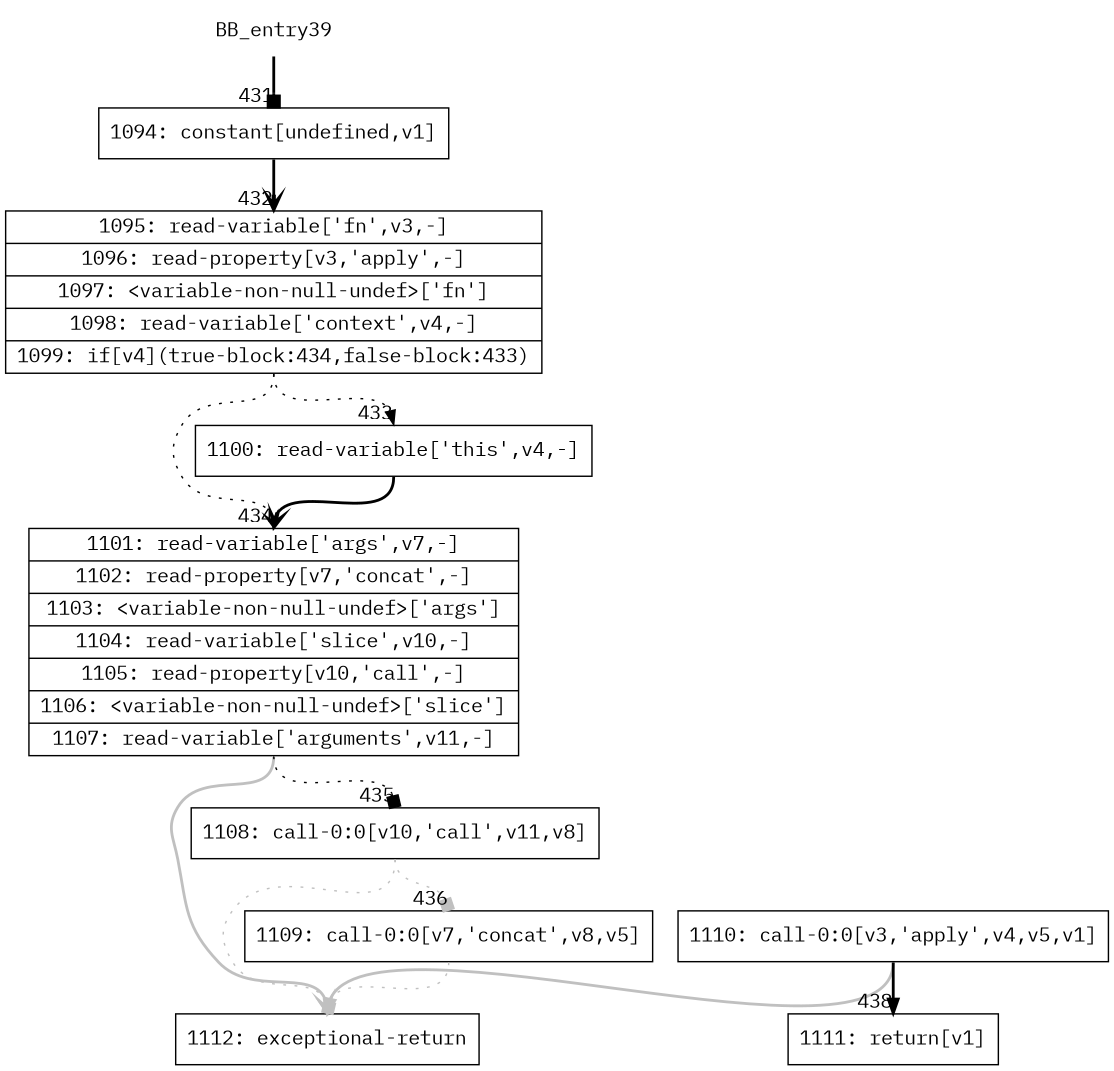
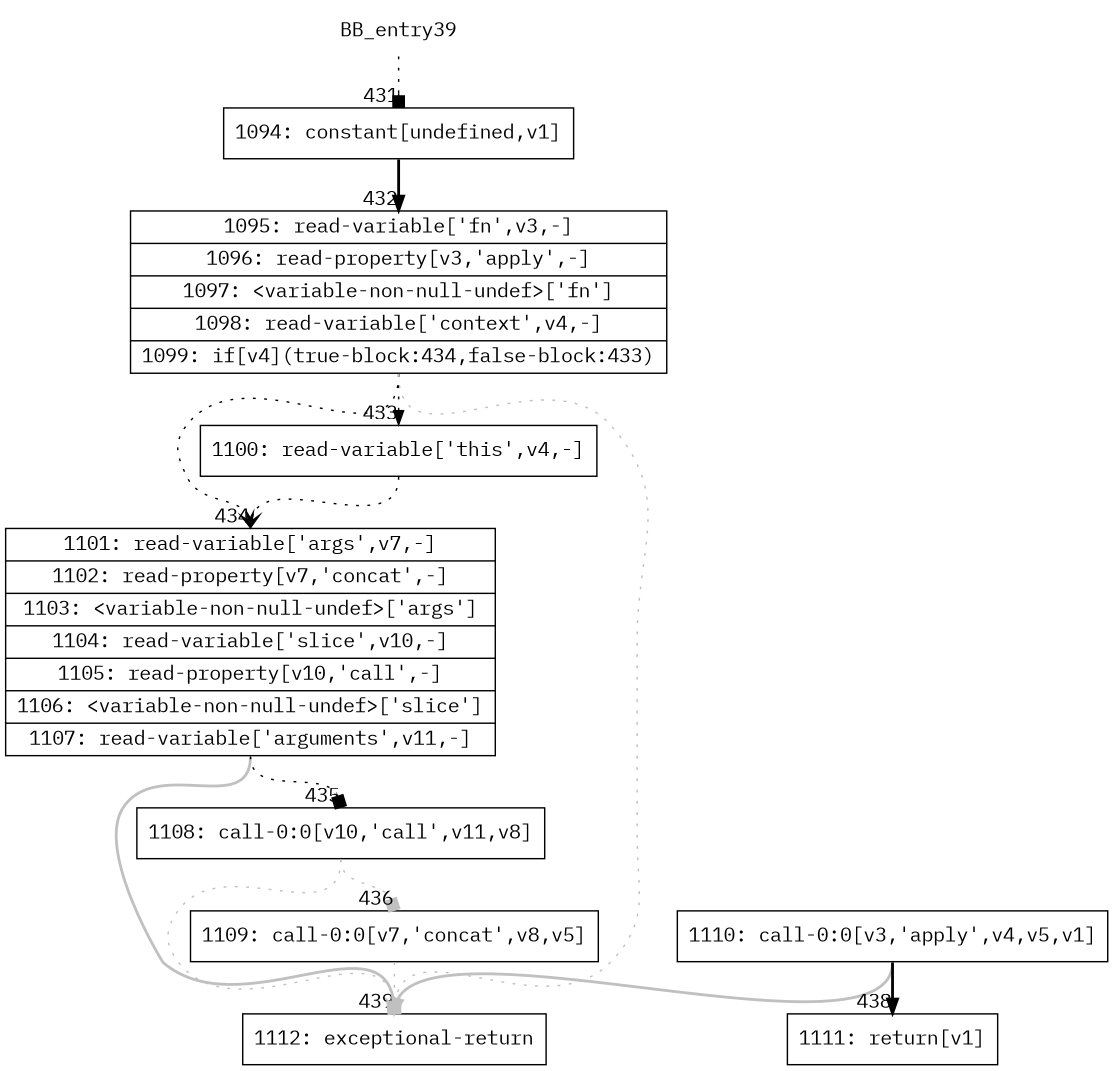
(274, 75) -> (399, 75)
(274, 178) -> (399, 178)
(341, 503) -> (332, 503)
none -> (637, 688)
(183, 888) -> (147, 933)
